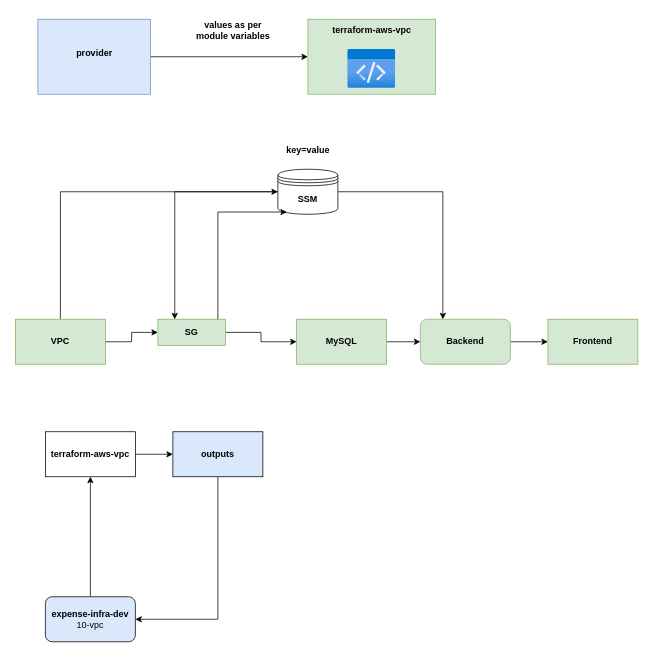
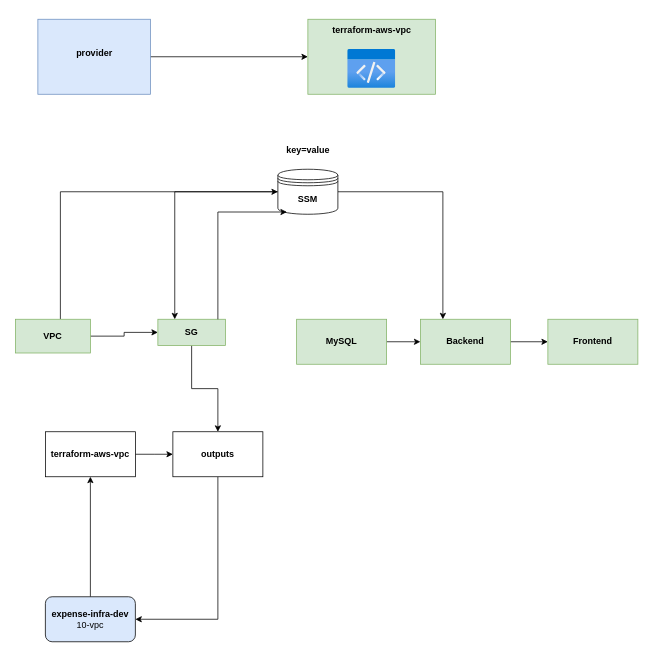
(233, 30) -> none
(261, 334) -> (192, 380)
(60, 342) -> (53, 336)
(465, 342) -> (465, 342)
(218, 454) -> (218, 454)
